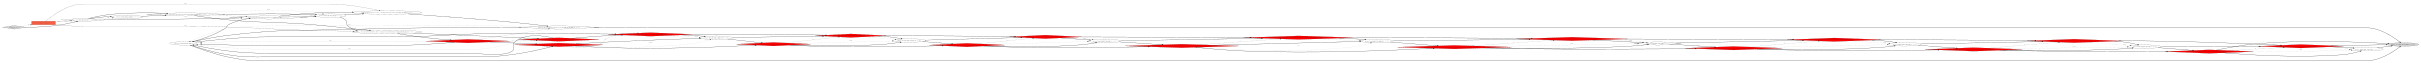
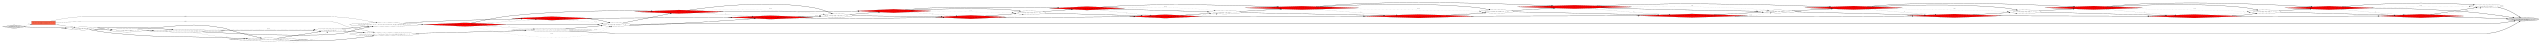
(221, 31) -> (200, 25)
